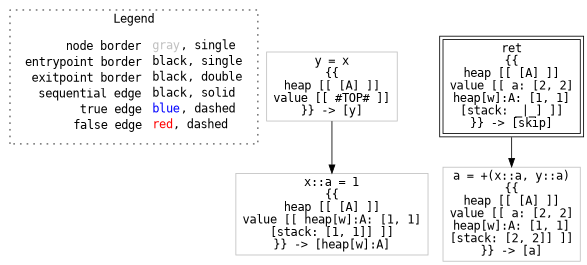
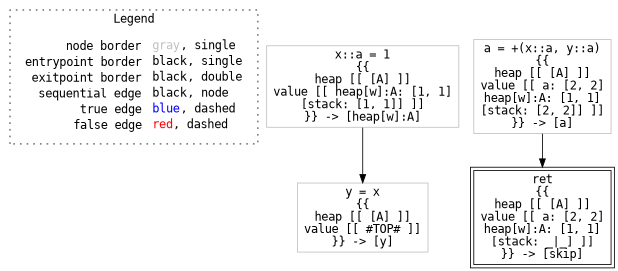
(211, 93) -> (208, 93)
(332, 143) -> (363, 151)
(512, 148) -> (542, 146)
